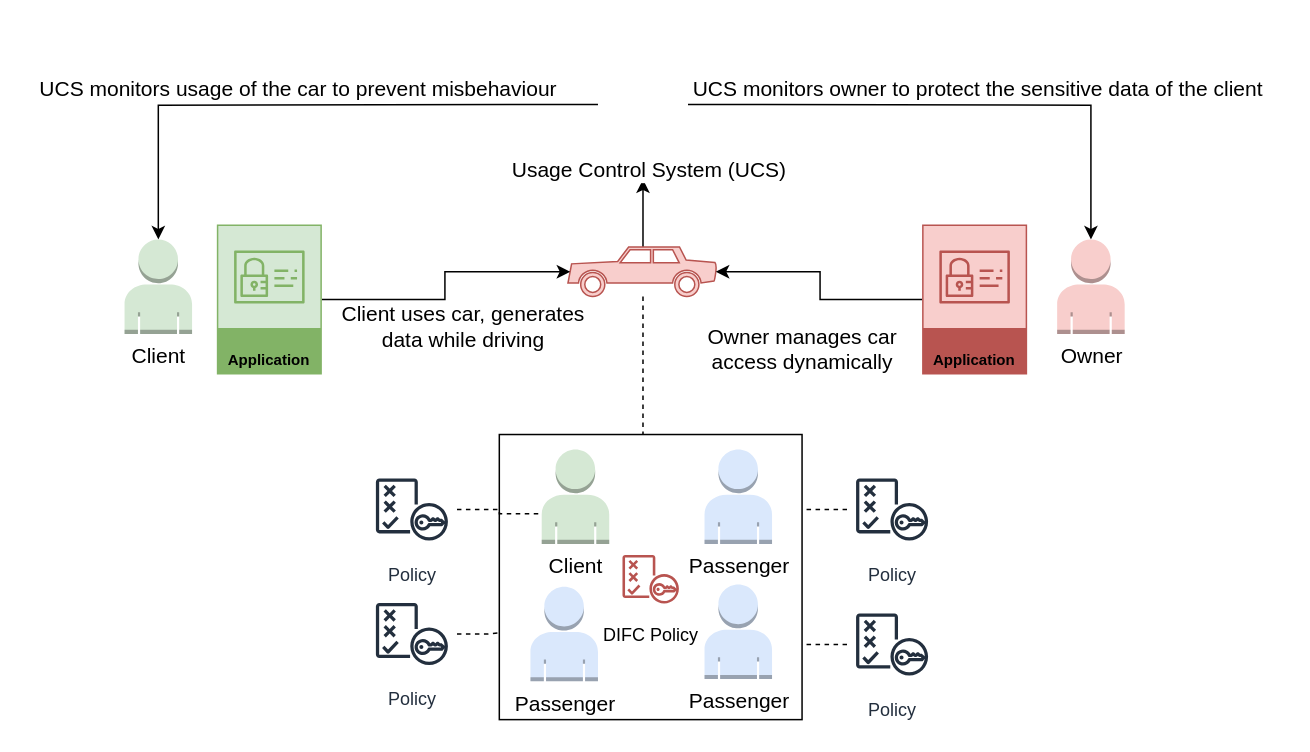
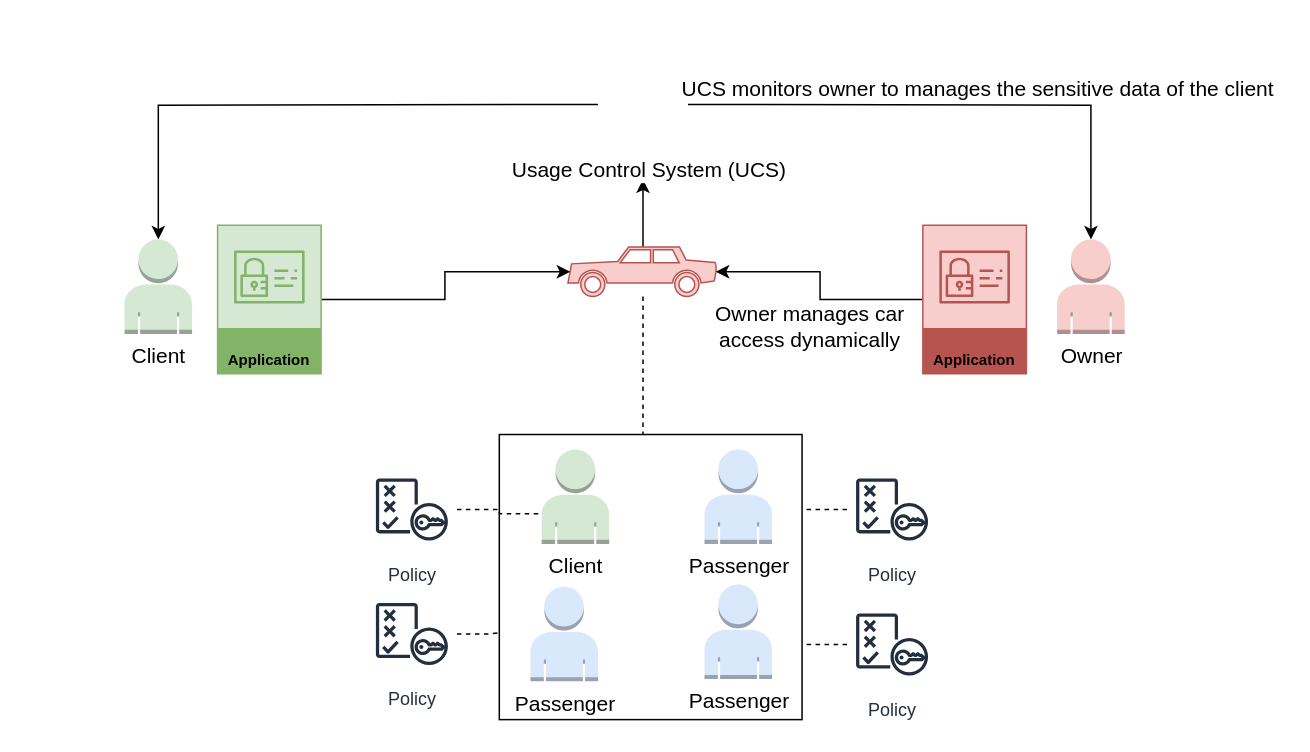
(301, 89) -> none
(978, 89) -> (978, 89)
(463, 326) -> none
(802, 349) -> (809, 326)
(650, 579) -> none
